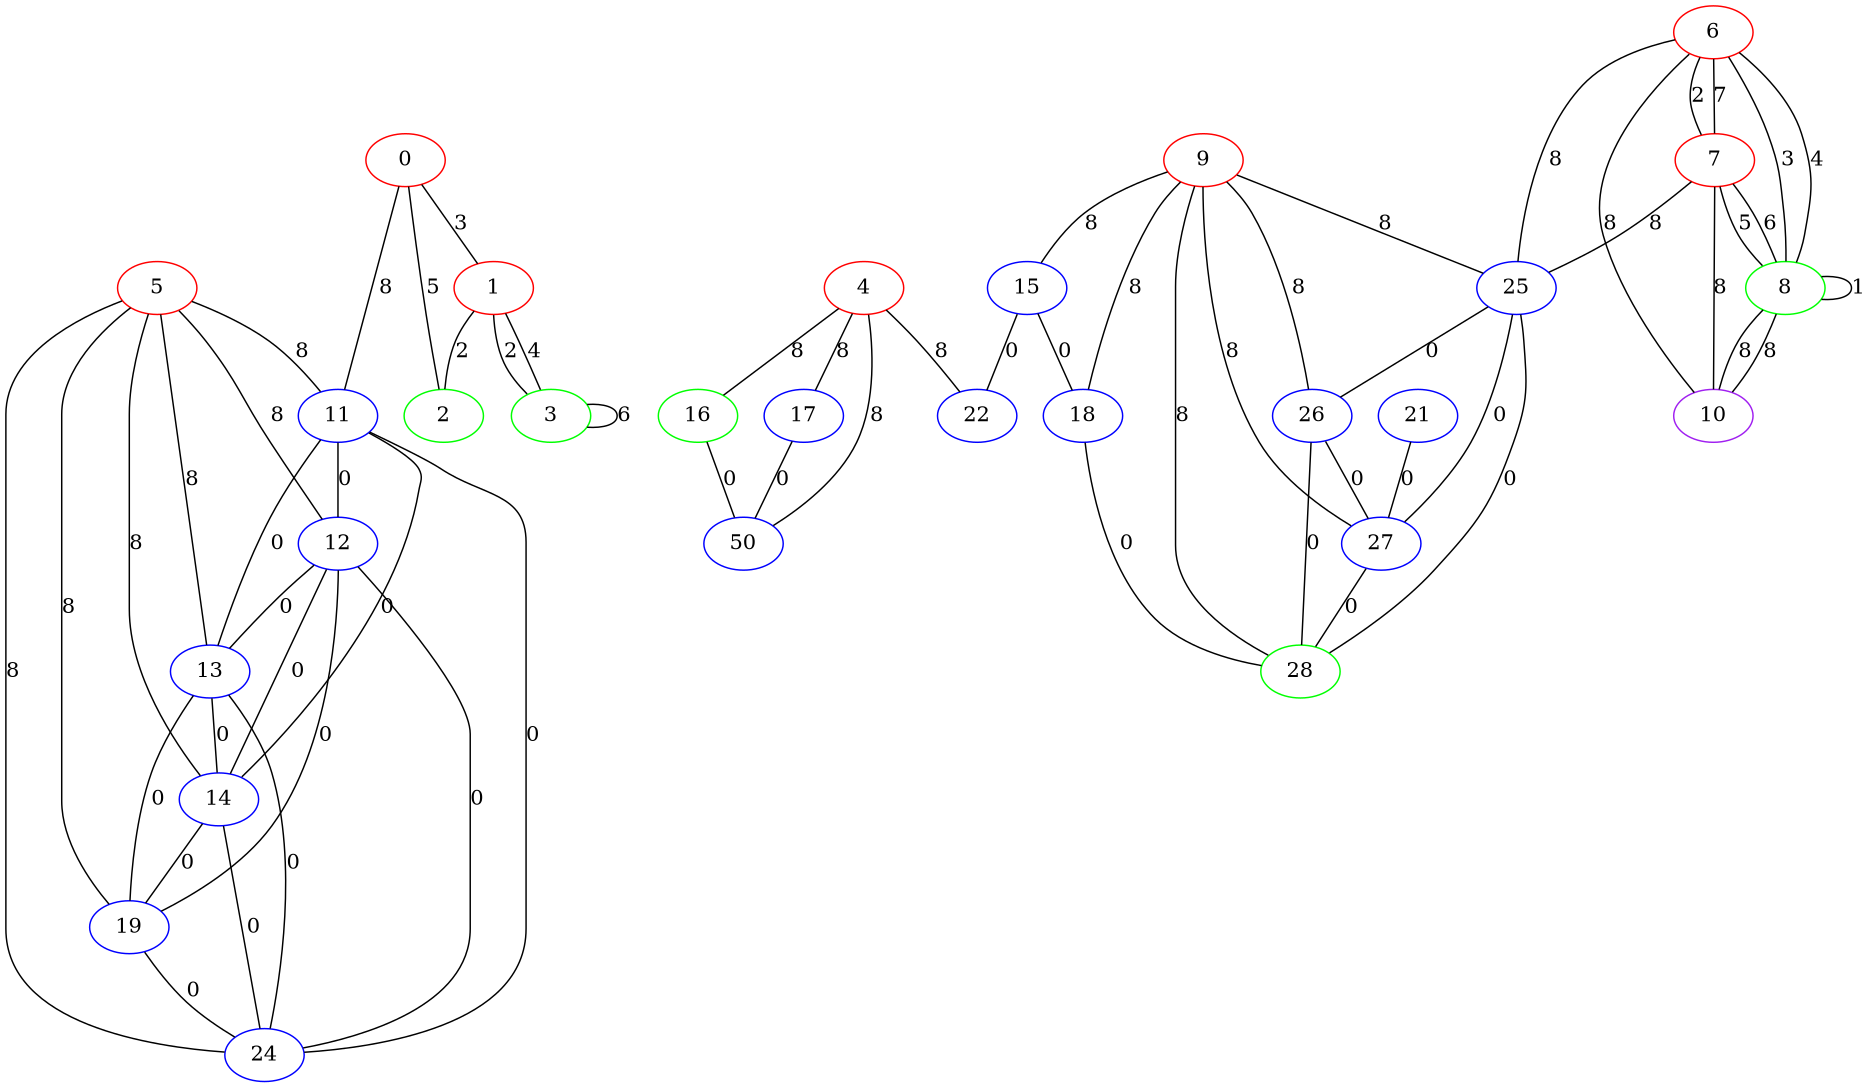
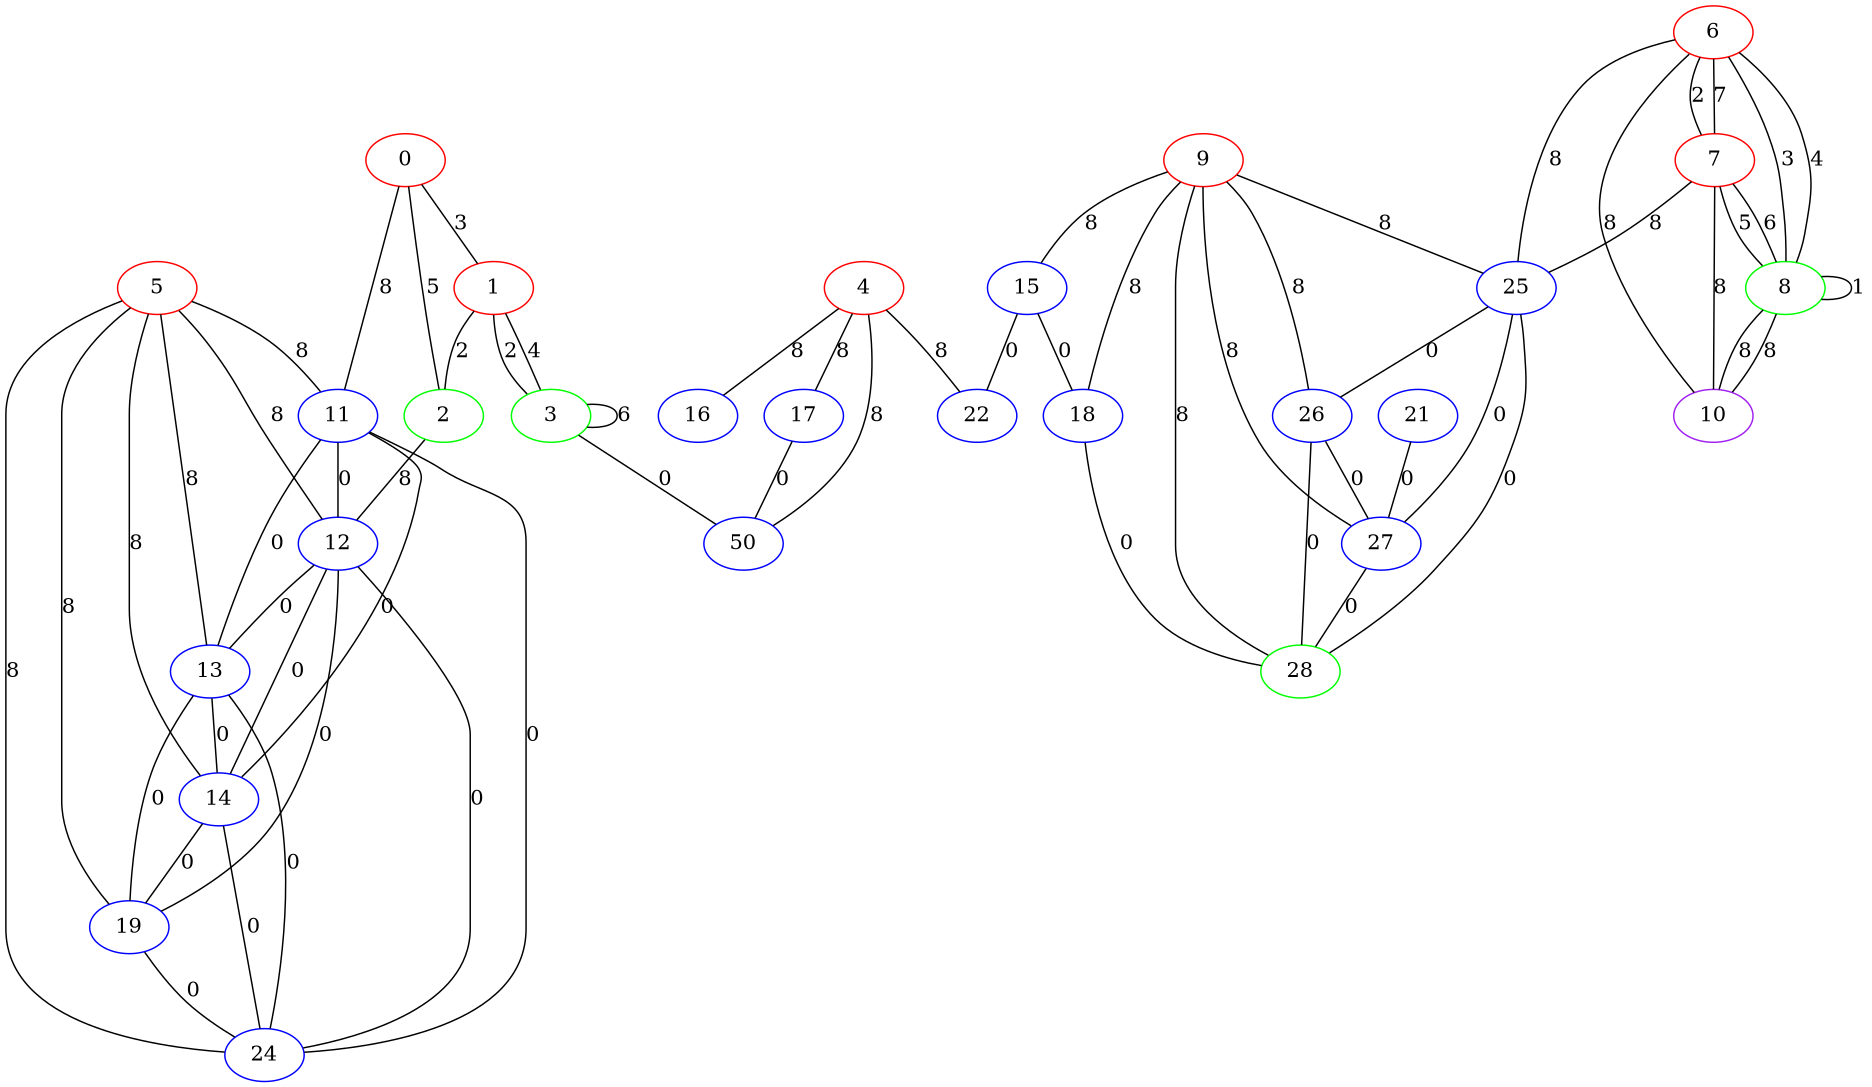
(698, 416) -> (698, 416)
none -> (391, 480)
(721, 480) -> (647, 480)
